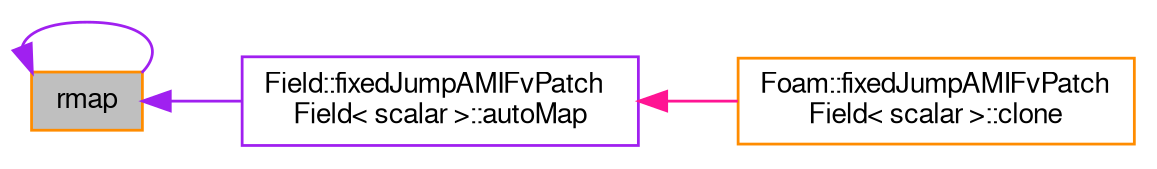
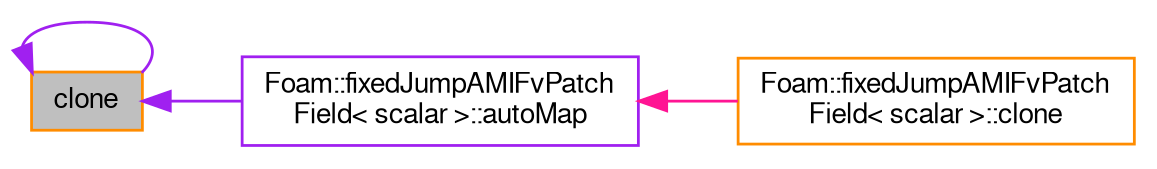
(87, 101) -> (87, 101)
(440, 101) -> (440, 101)
